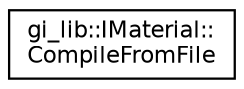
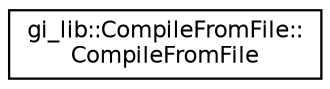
(122, 44) -> (165, 44)
